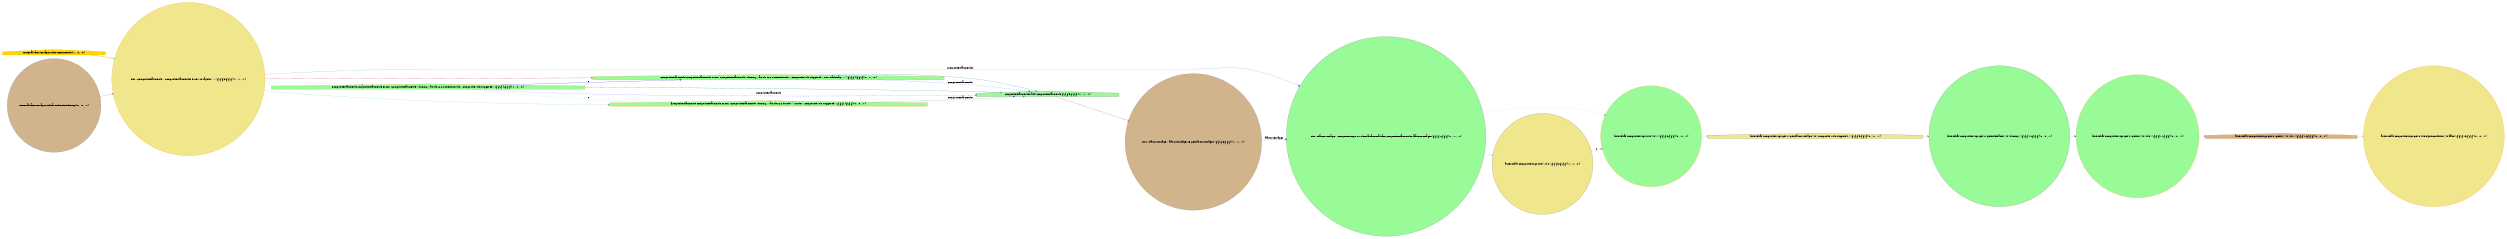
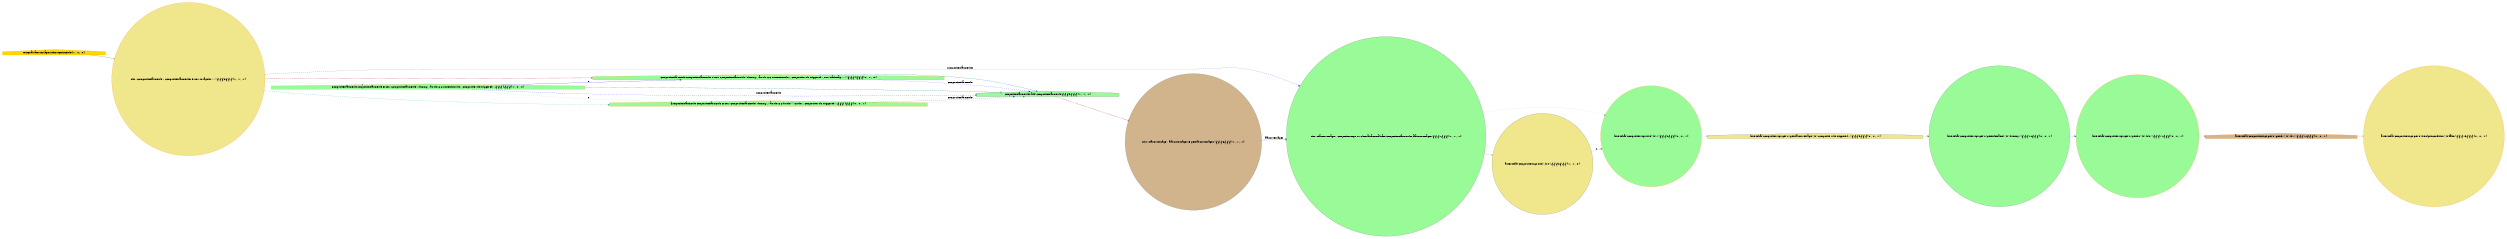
(54, 105) -> none
